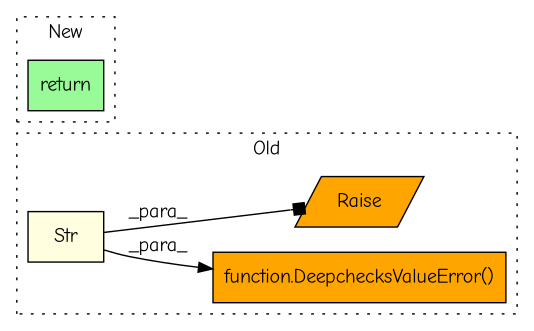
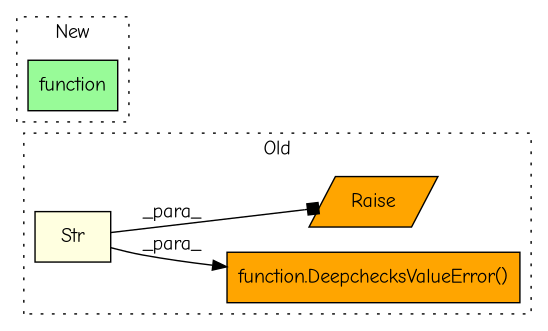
(66, 85) -> (73, 85)
